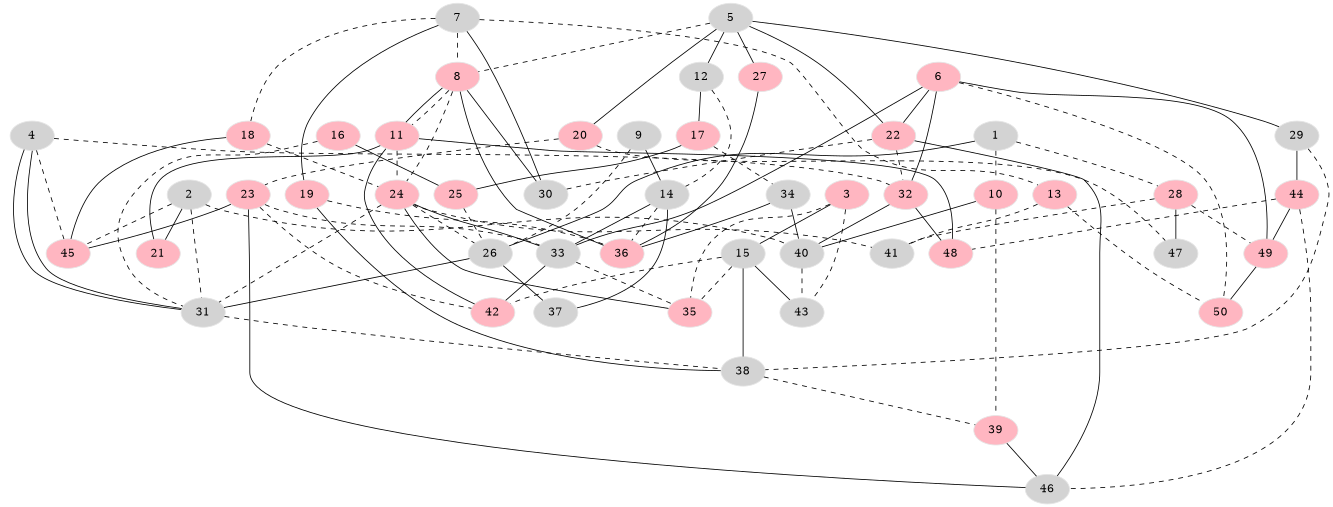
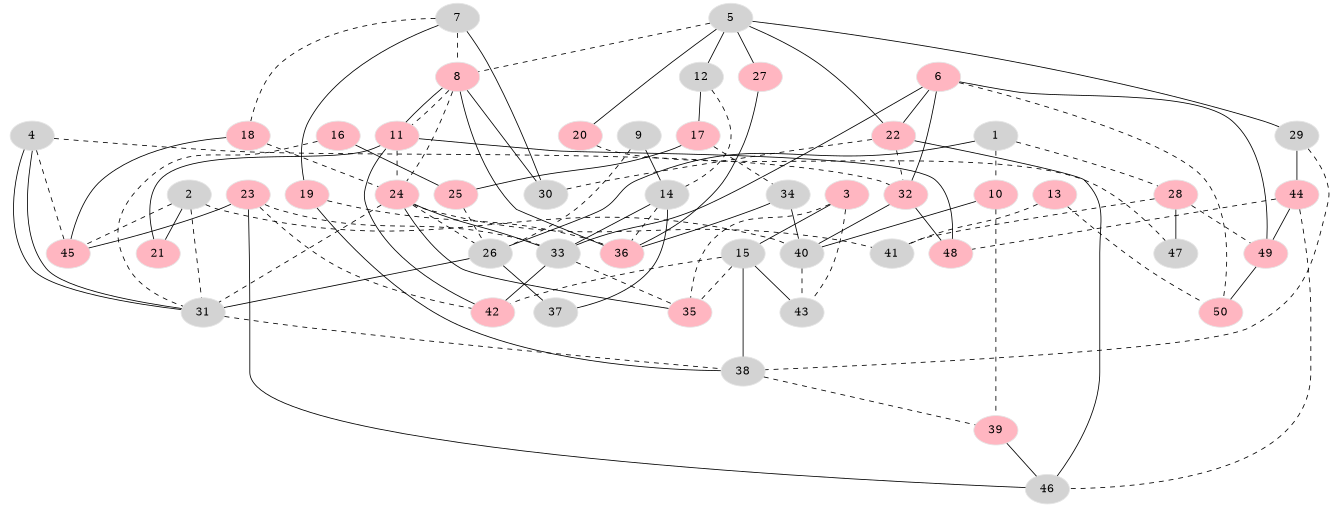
(781, 59) -> none
(367, 163) -> none
